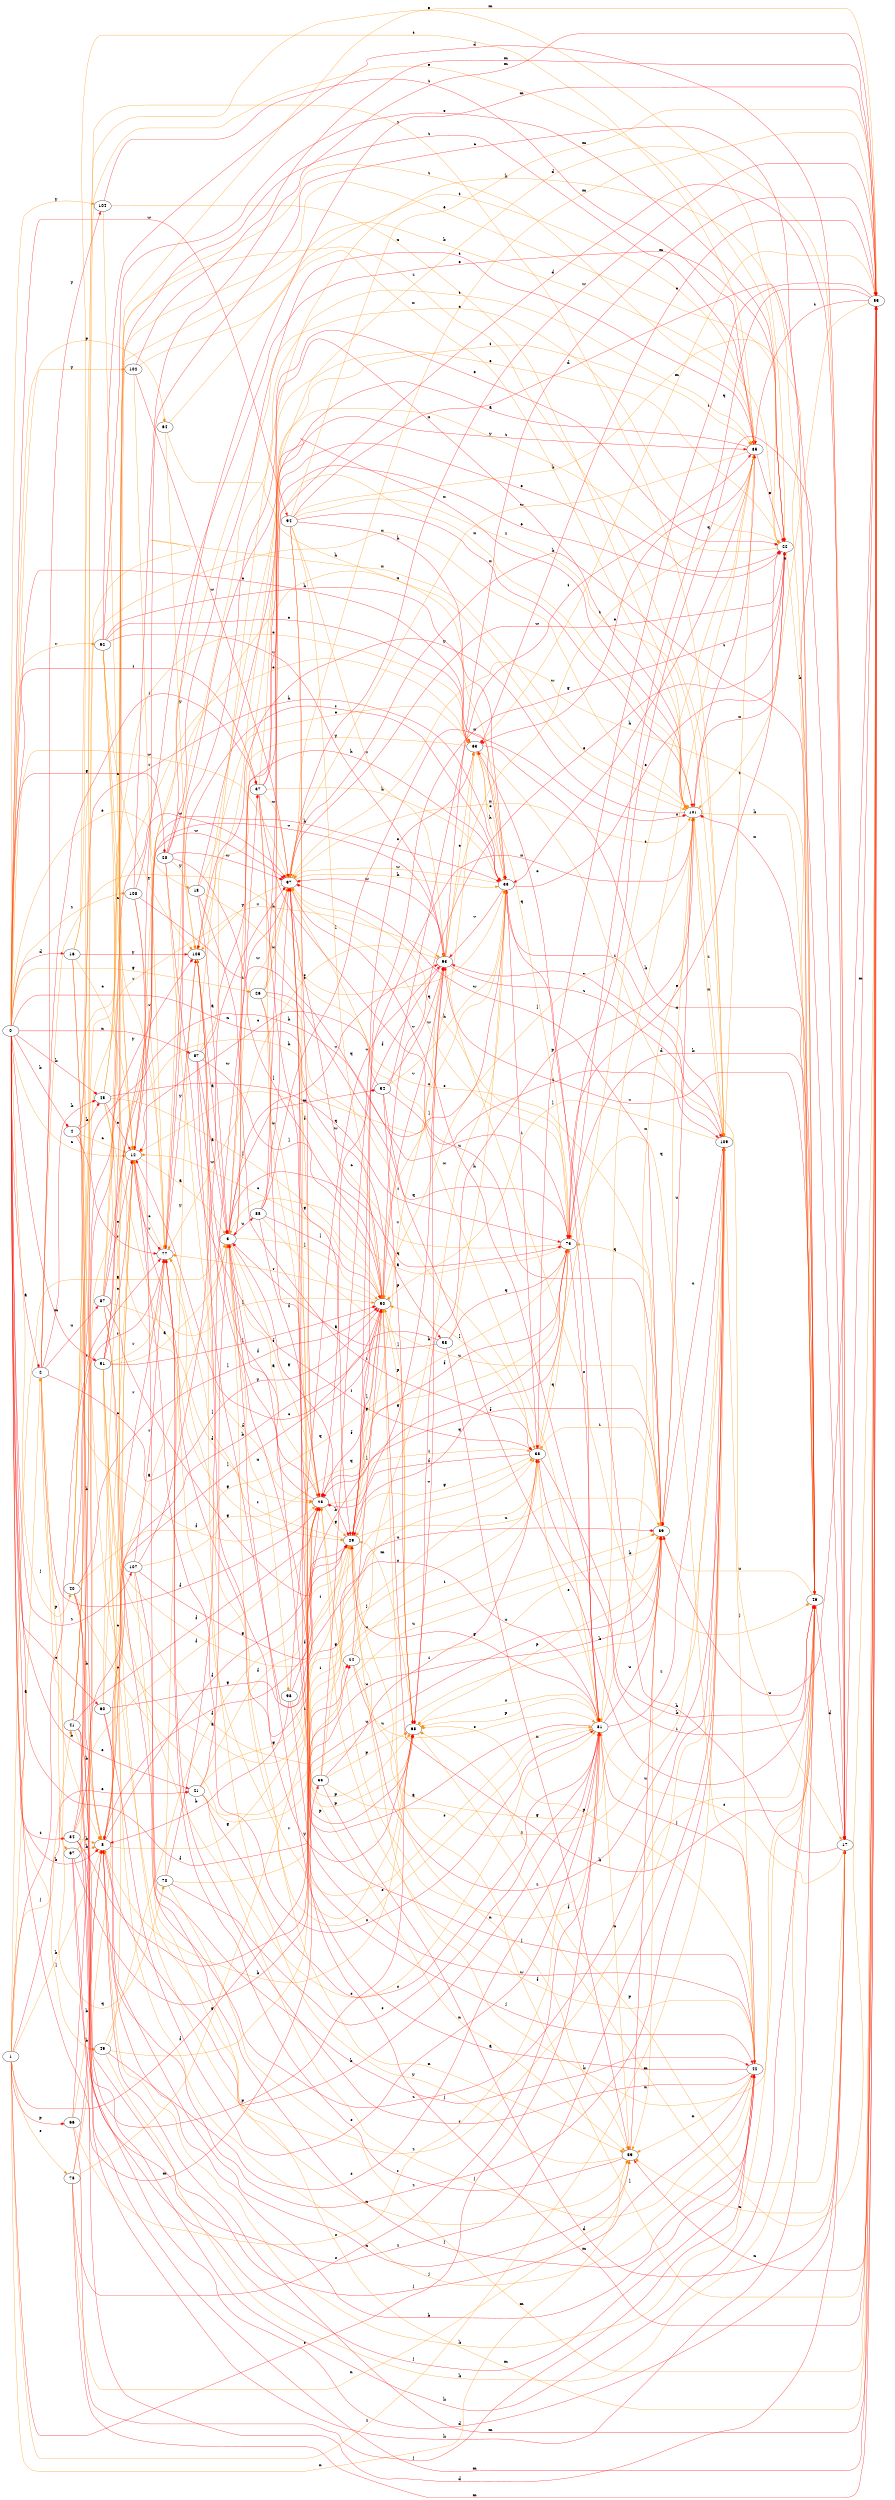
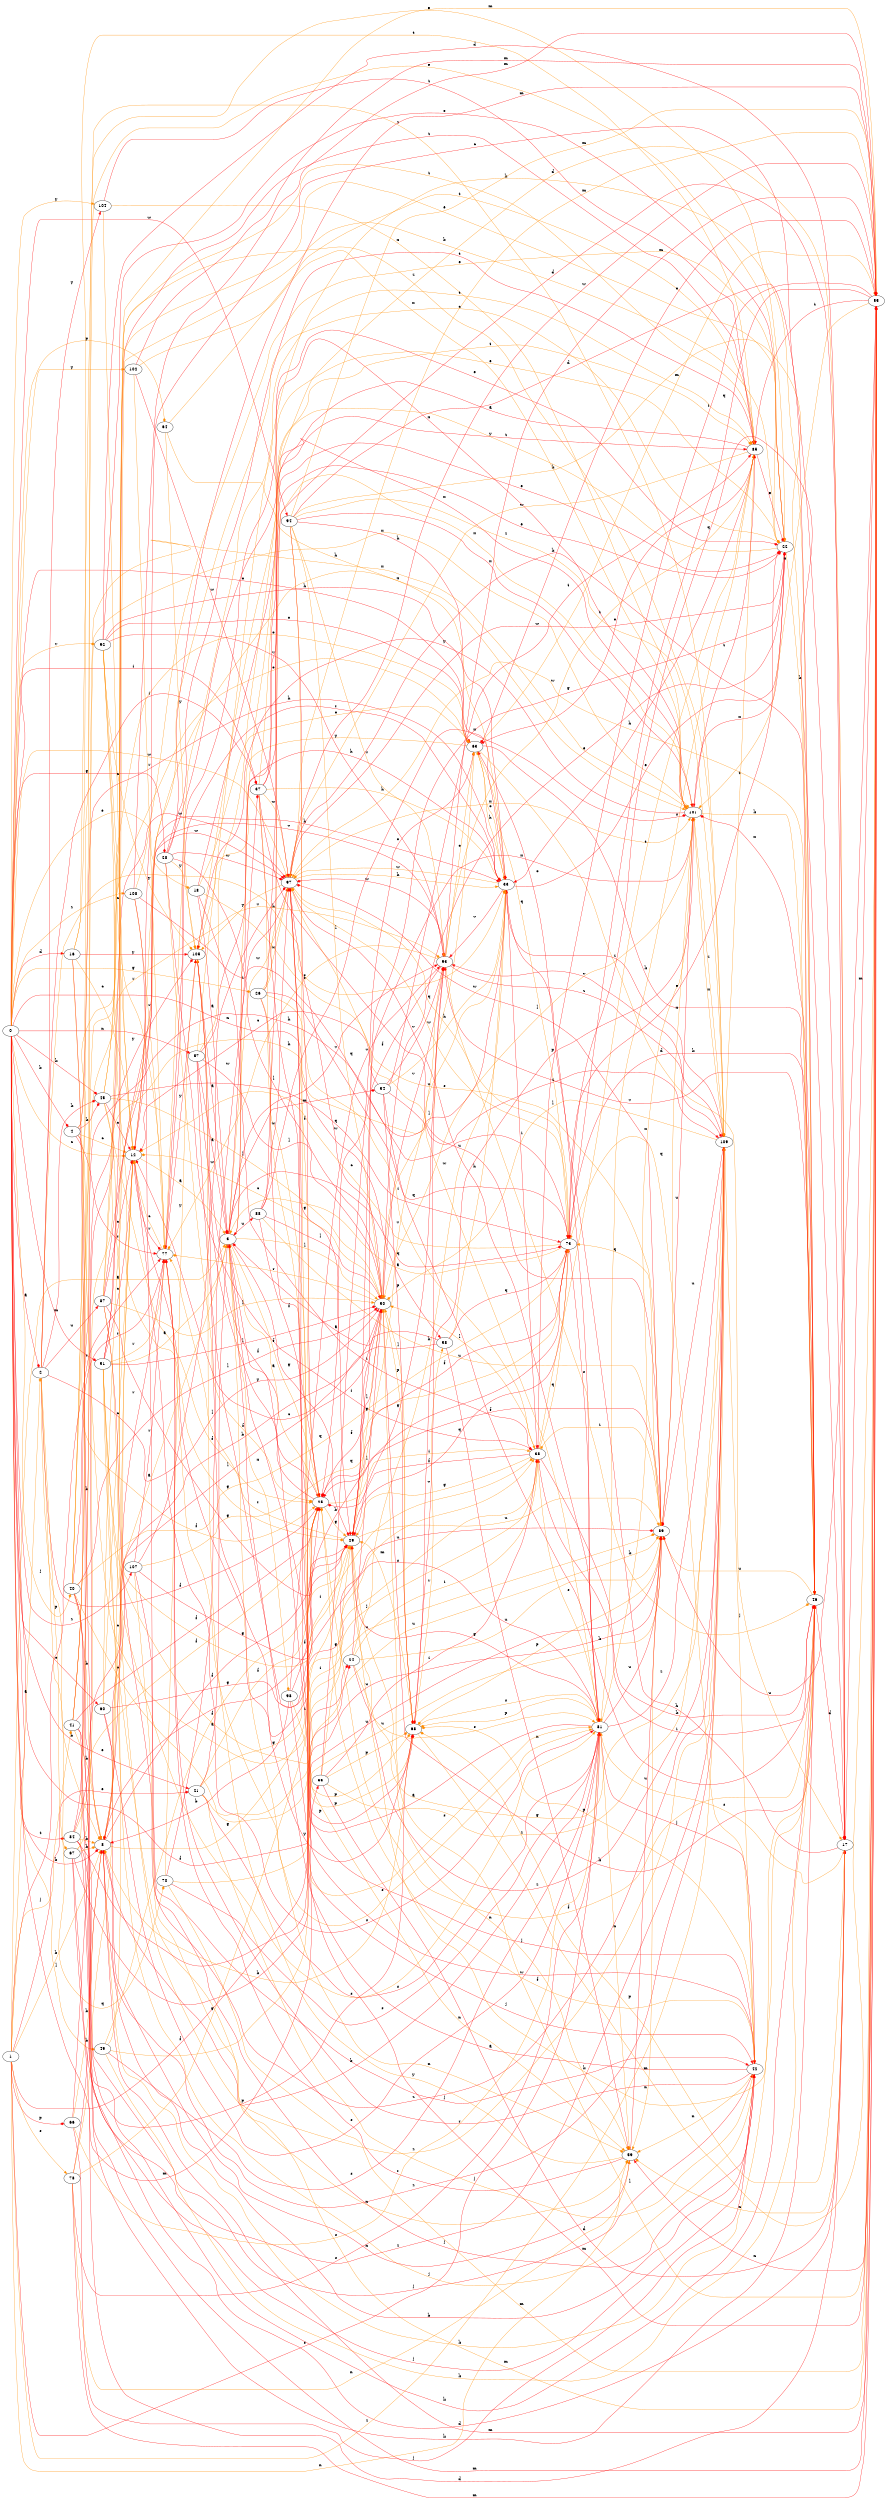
(344, 281) -> (344, 281)
(252, 1723) -> (433, 1538)
